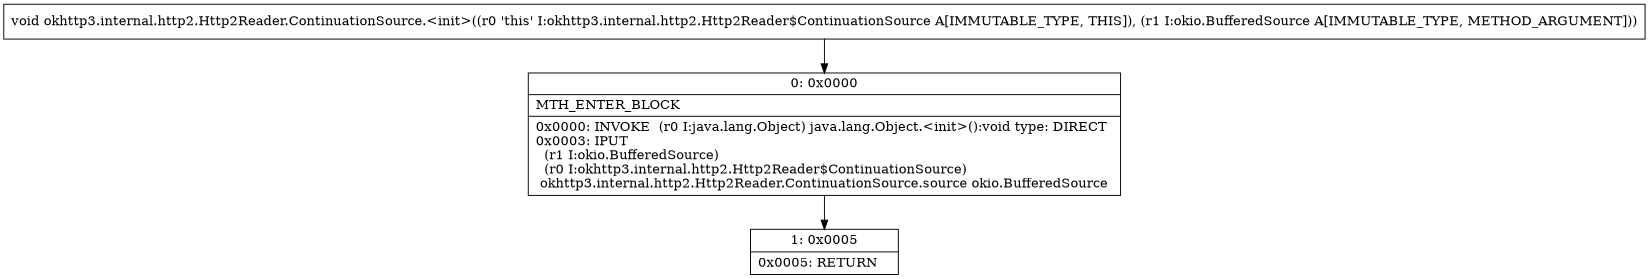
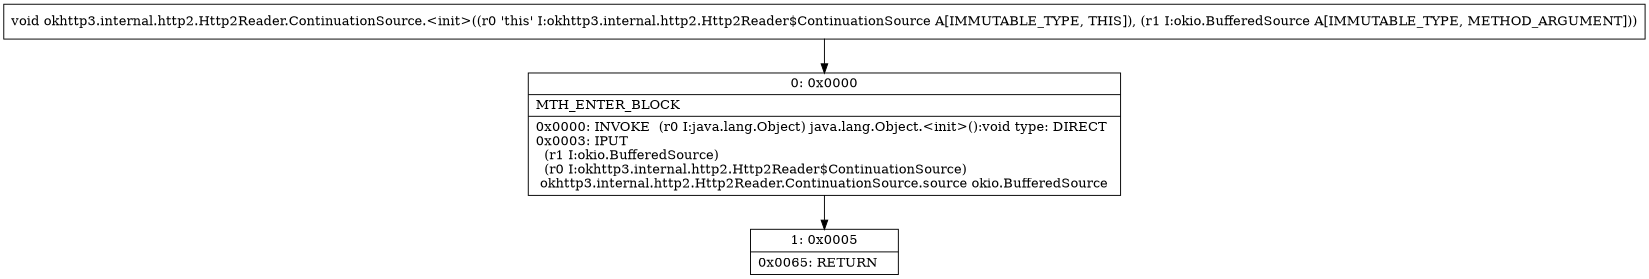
(824, 263) -> (824, 263)
